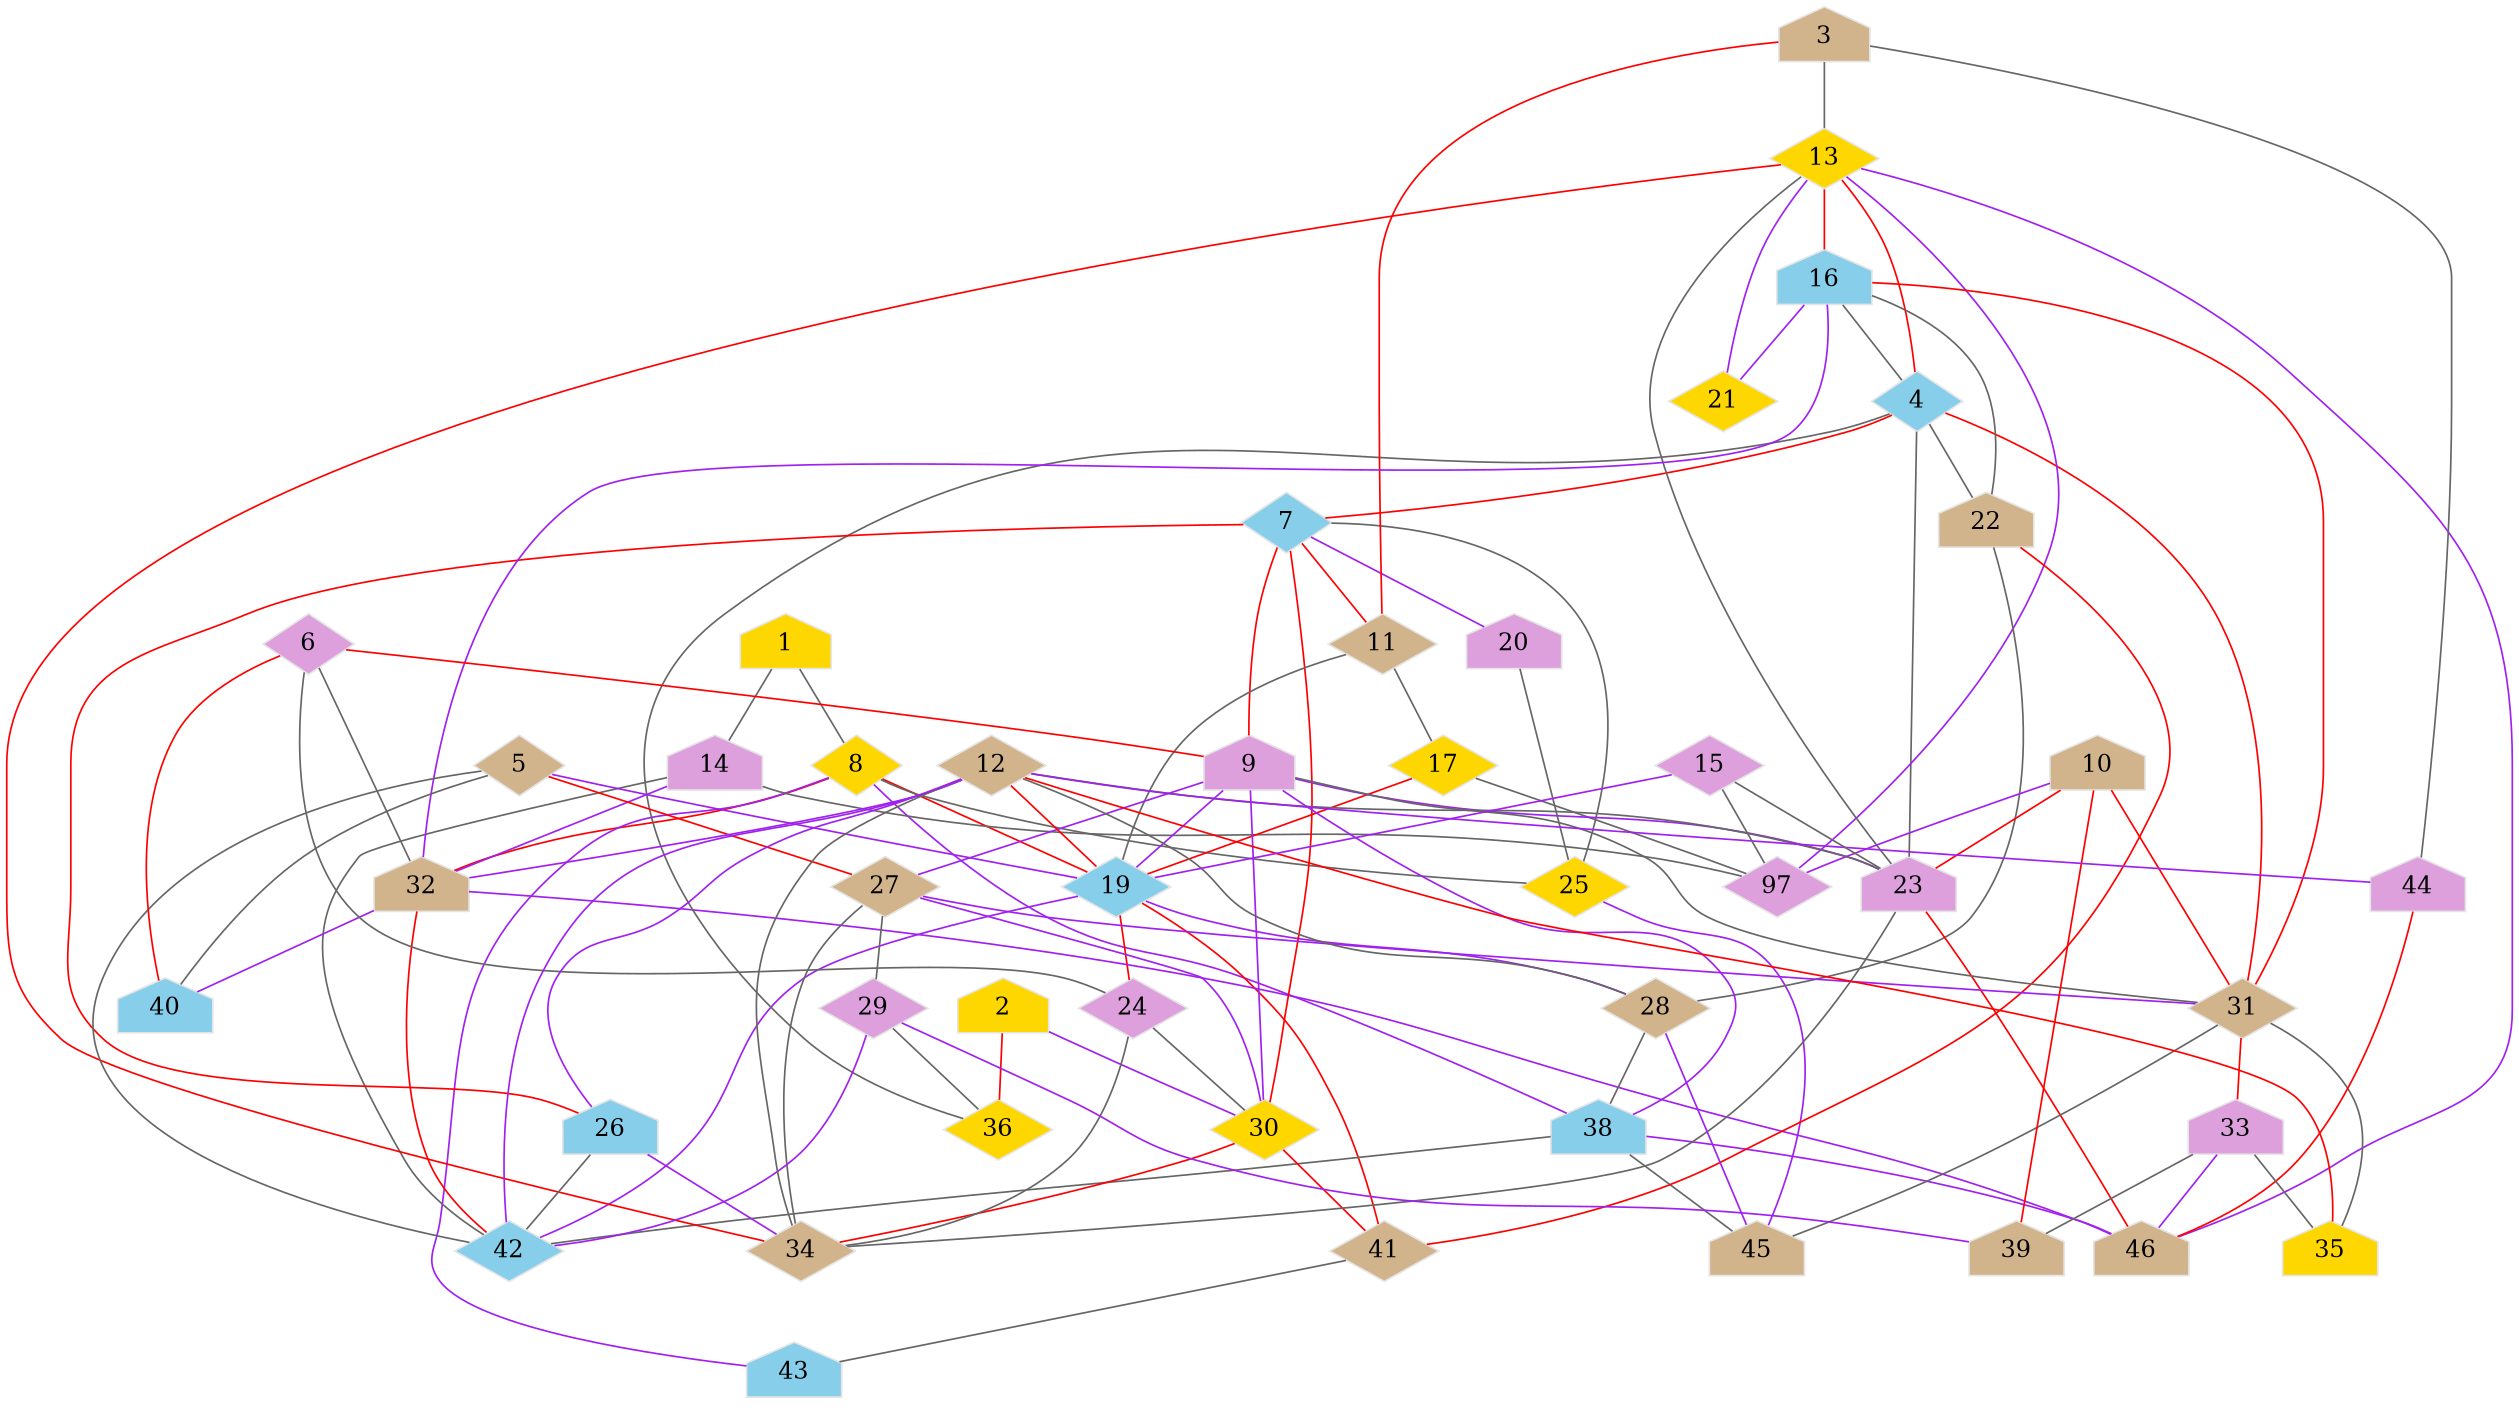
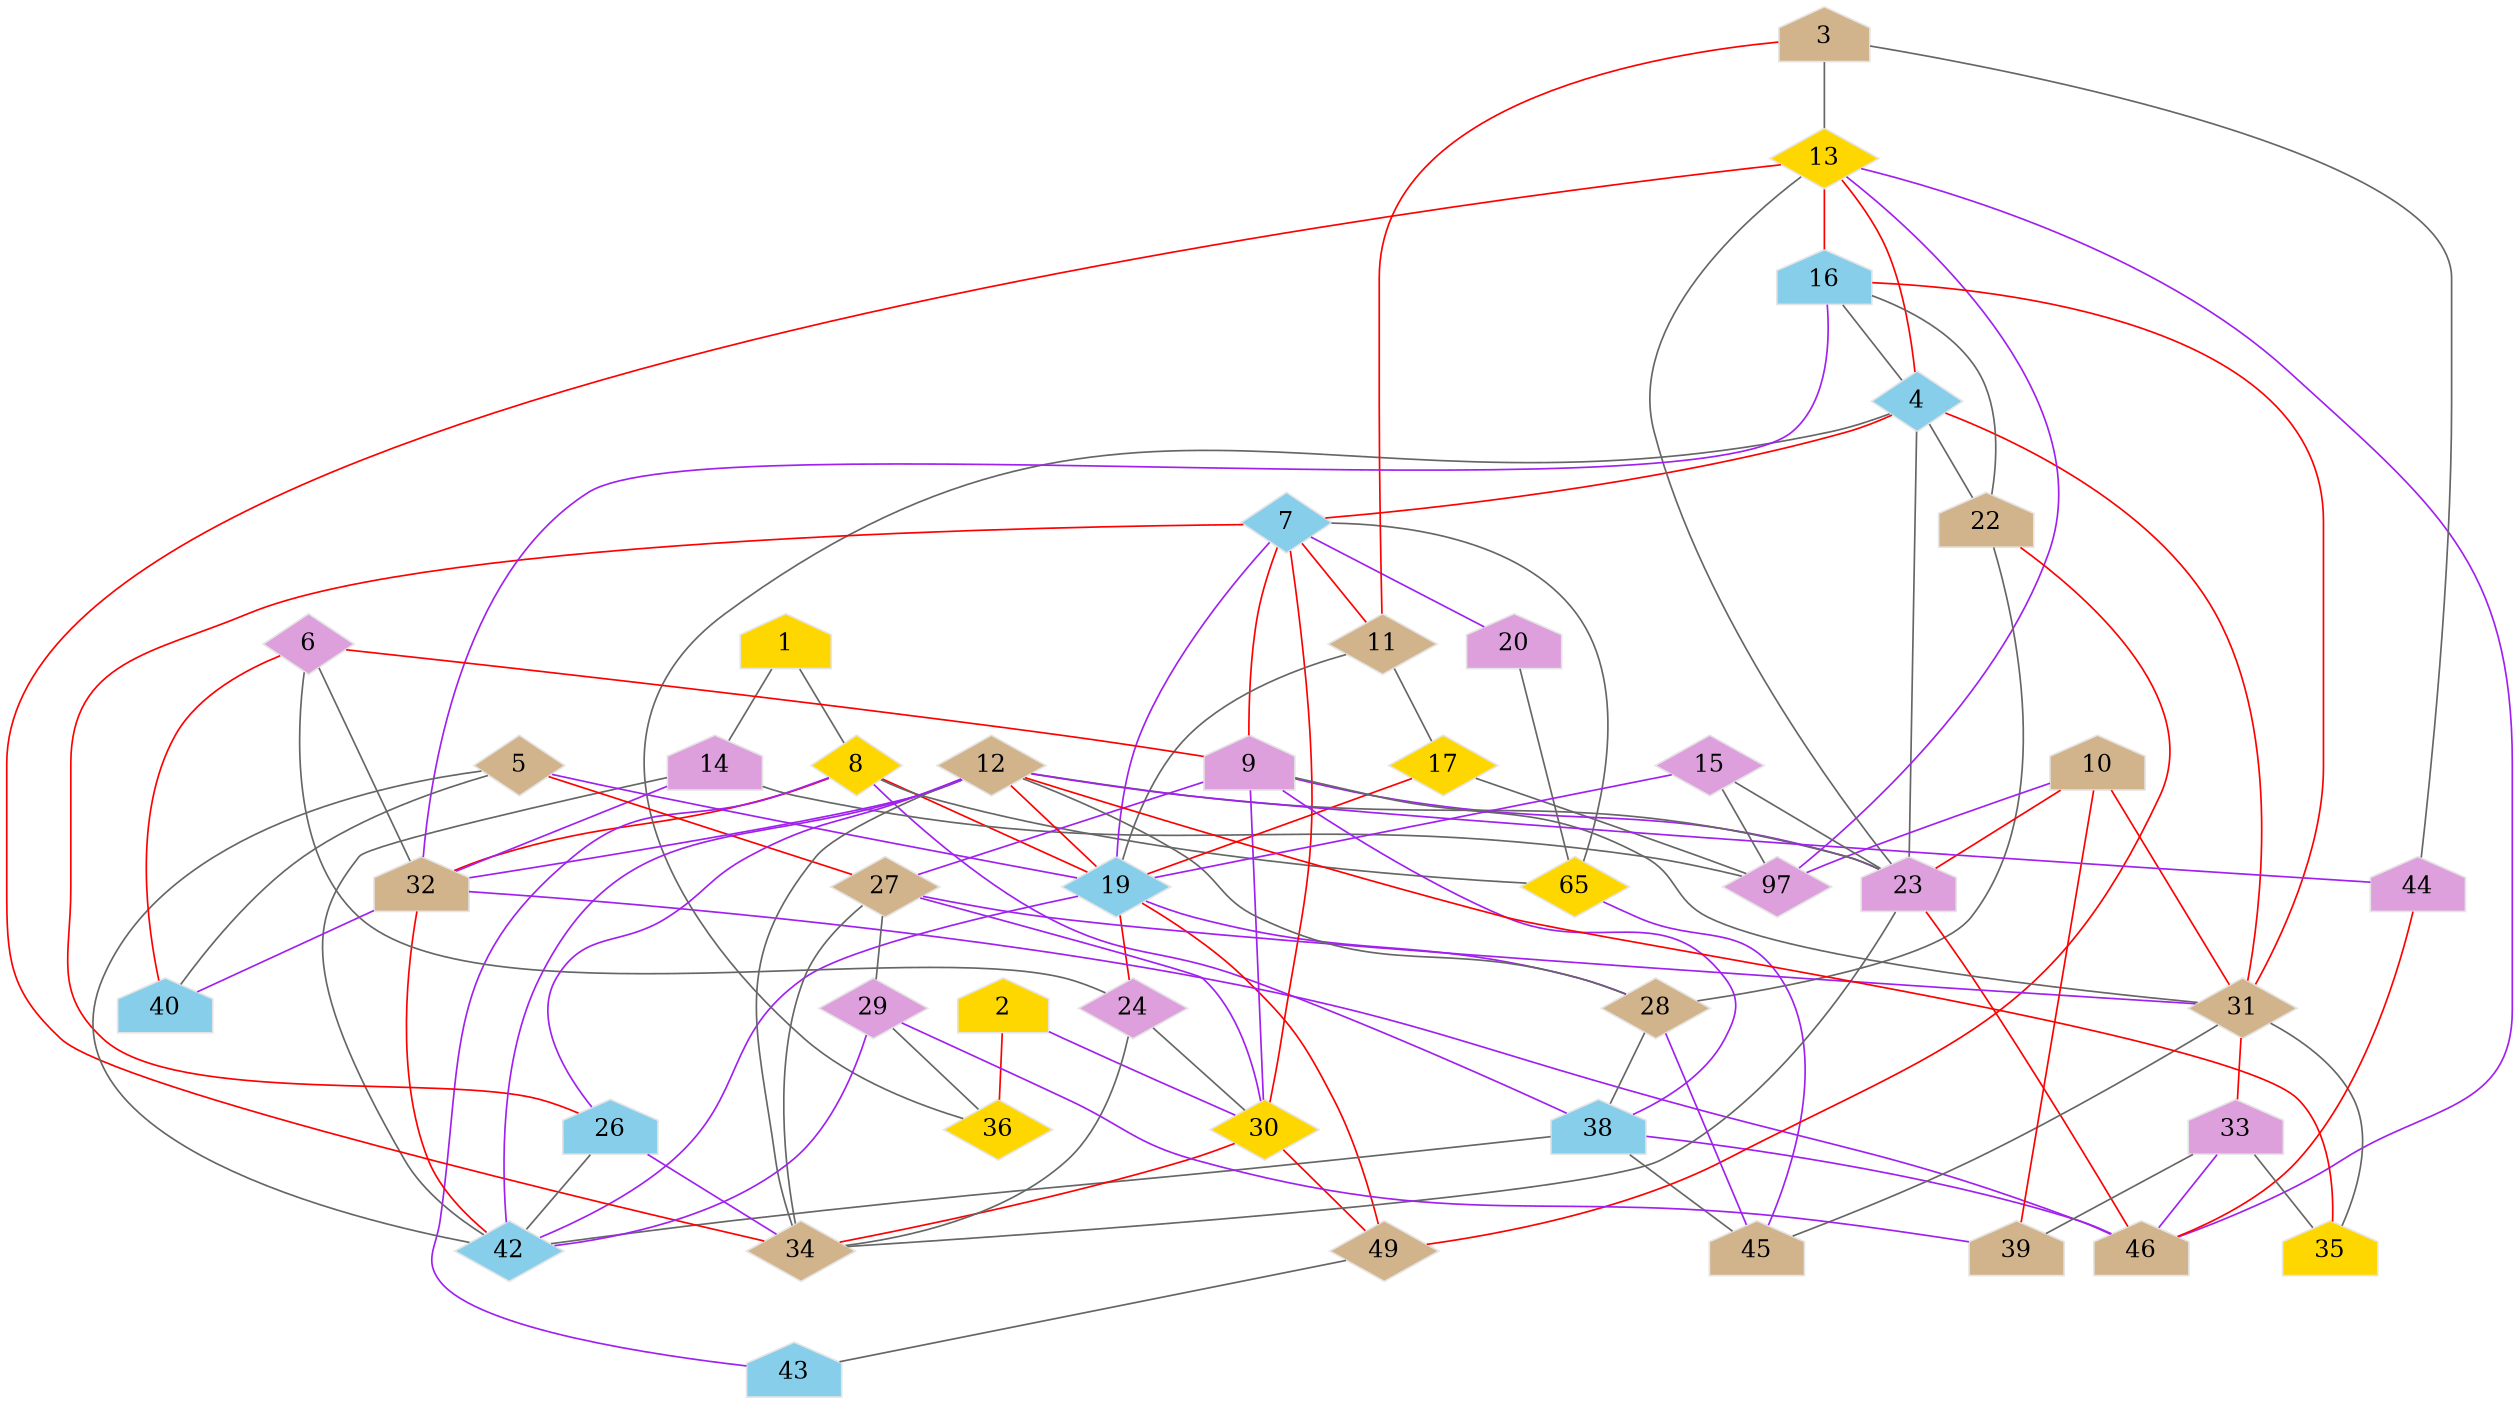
(1723, 401) -> none
(1193, 817) -> (1164, 686)
(1575, 887) -> (1575, 887)
(1384, 1251) -> (1384, 1251)
